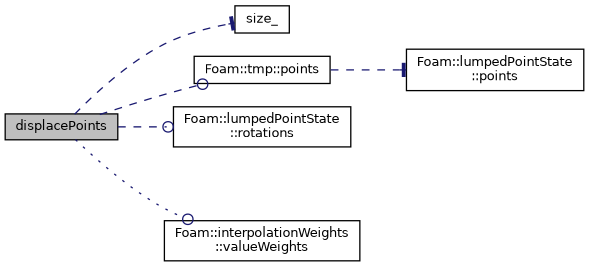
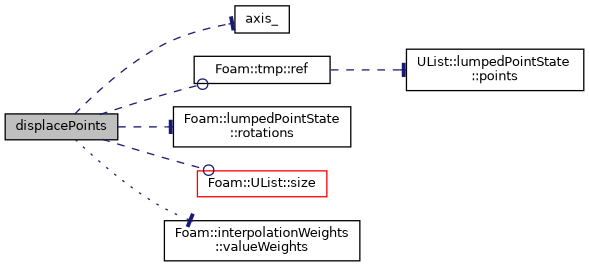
(262, 19) -> (262, 19)
(262, 70) -> (262, 70)
(495, 70) -> (495, 70)
(142, 127) -> (142, 127)
(126, 183) -> (126, 183)
none -> (262, 184)
